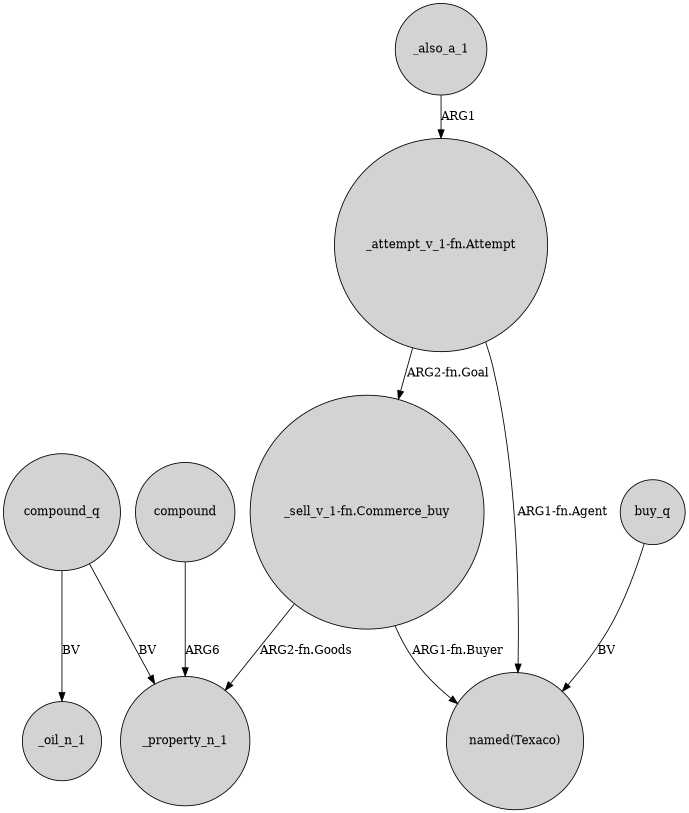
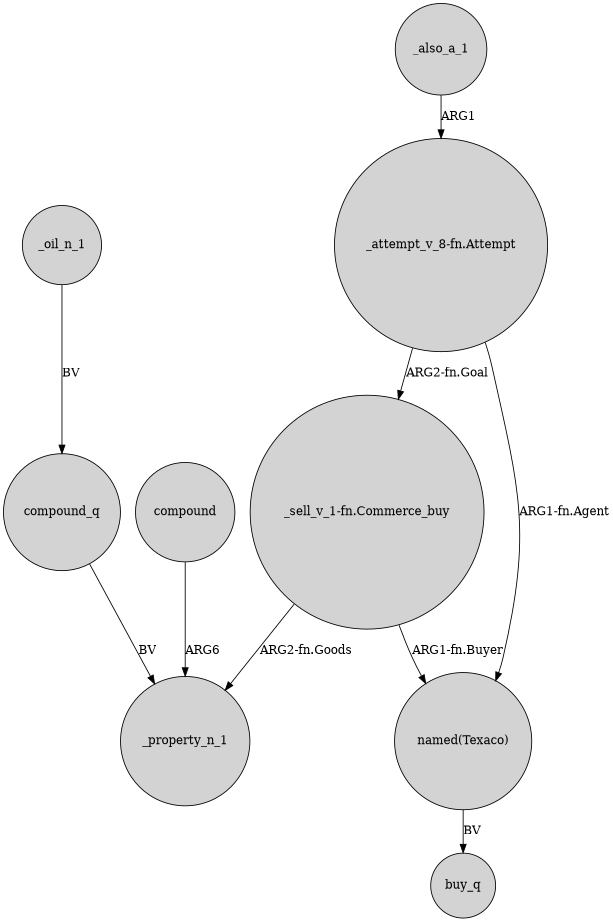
(441, 245) -> (441, 245)
(614, 619) -> (463, 827)
(62, 632) -> (62, 365)
